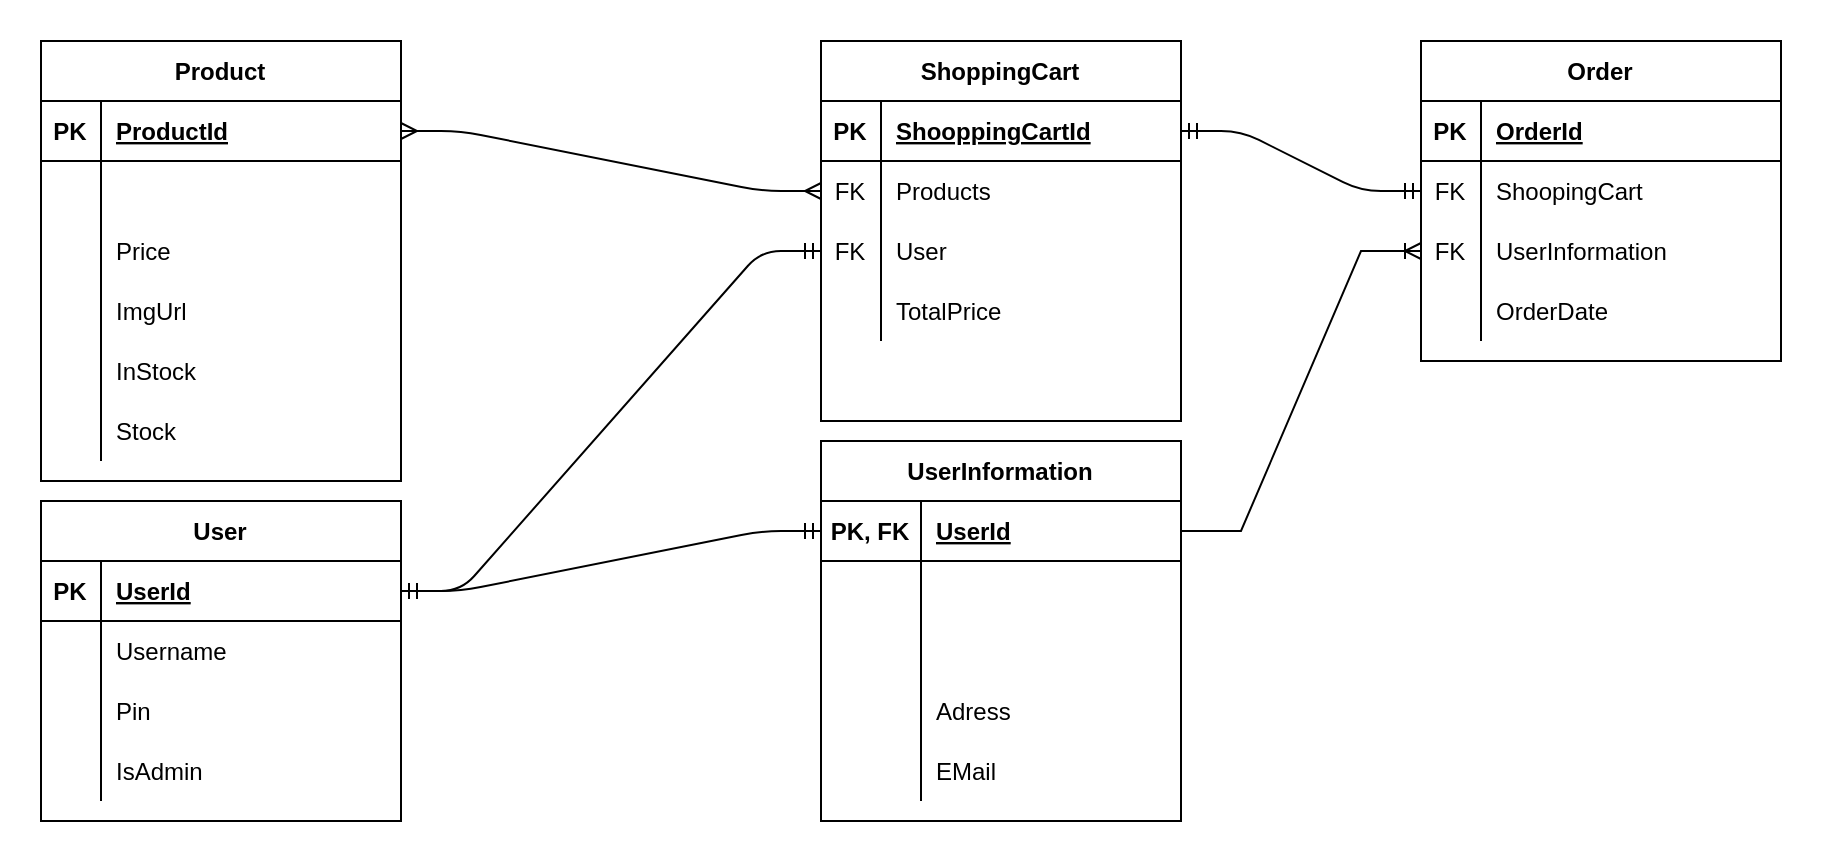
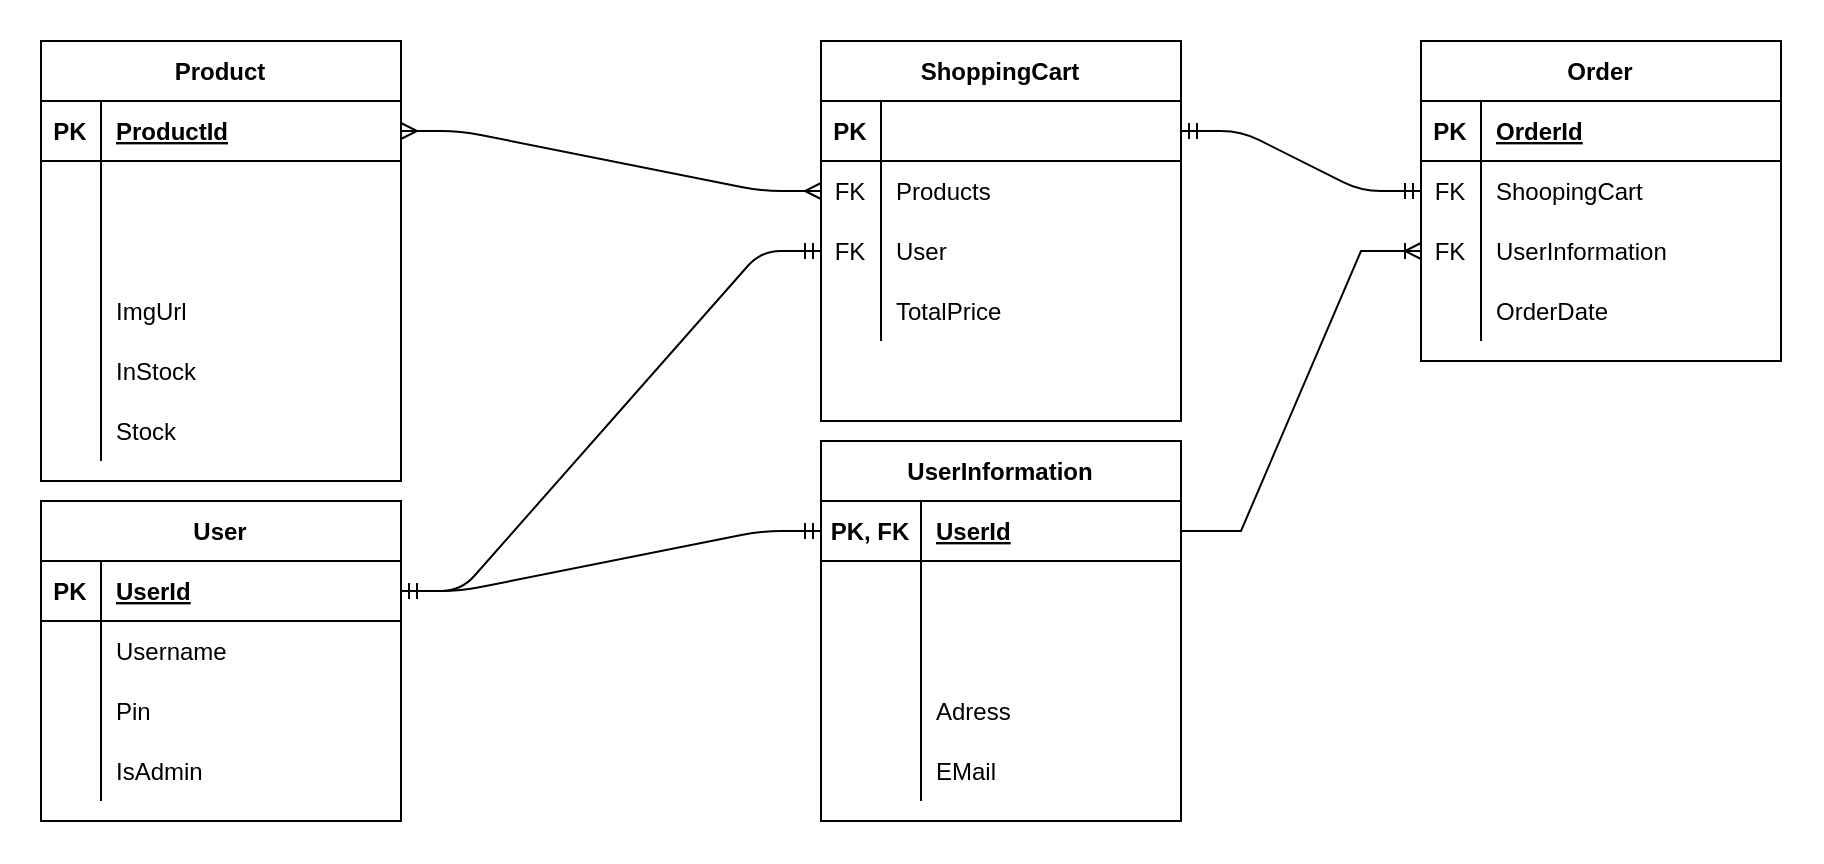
(1031, 131) -> none
(251, 251) -> none
